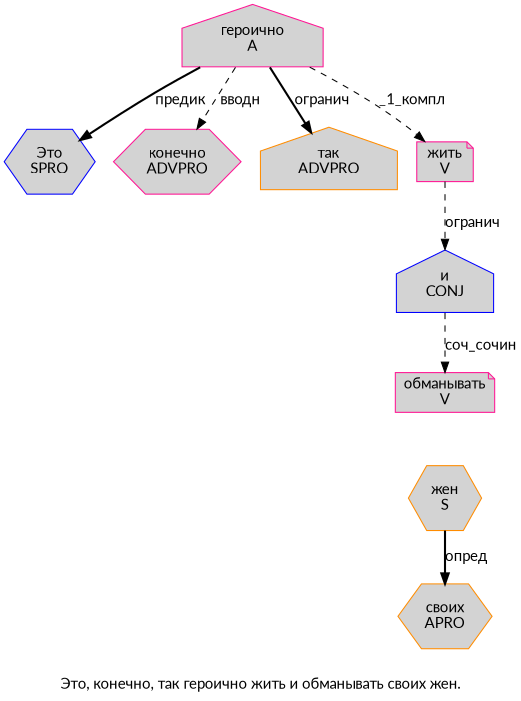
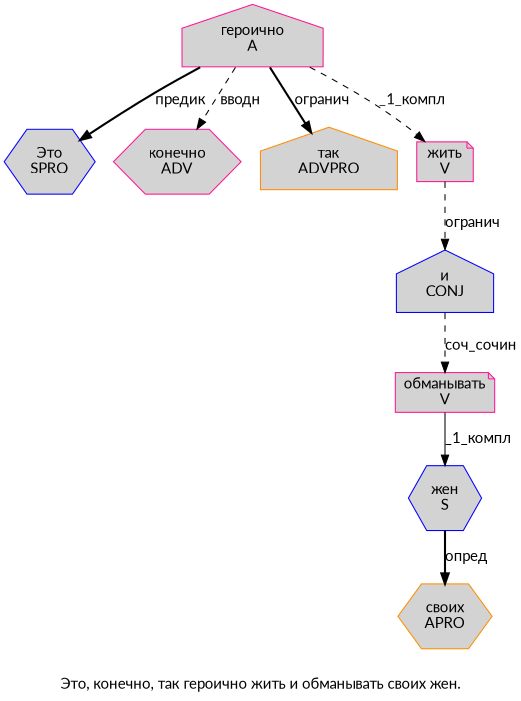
(177, 162) -> (177, 162)
none -> (445, 434)
(445, 498) -> (445, 498)
